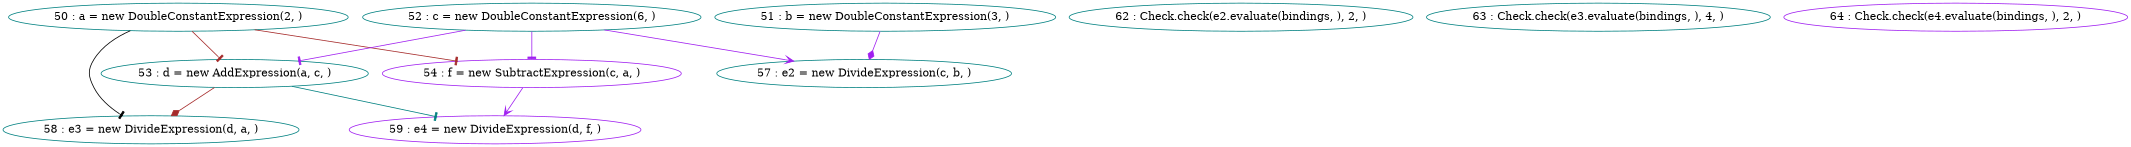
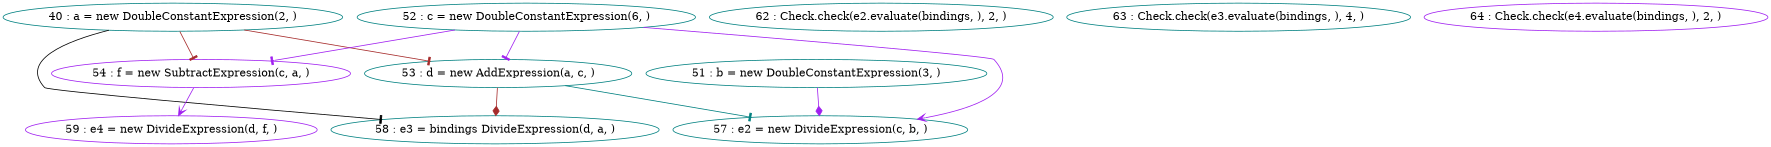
(178, 17) -> (173, 17)
(363, 101) -> (657, 101)
(151, 130) -> (495, 130)
